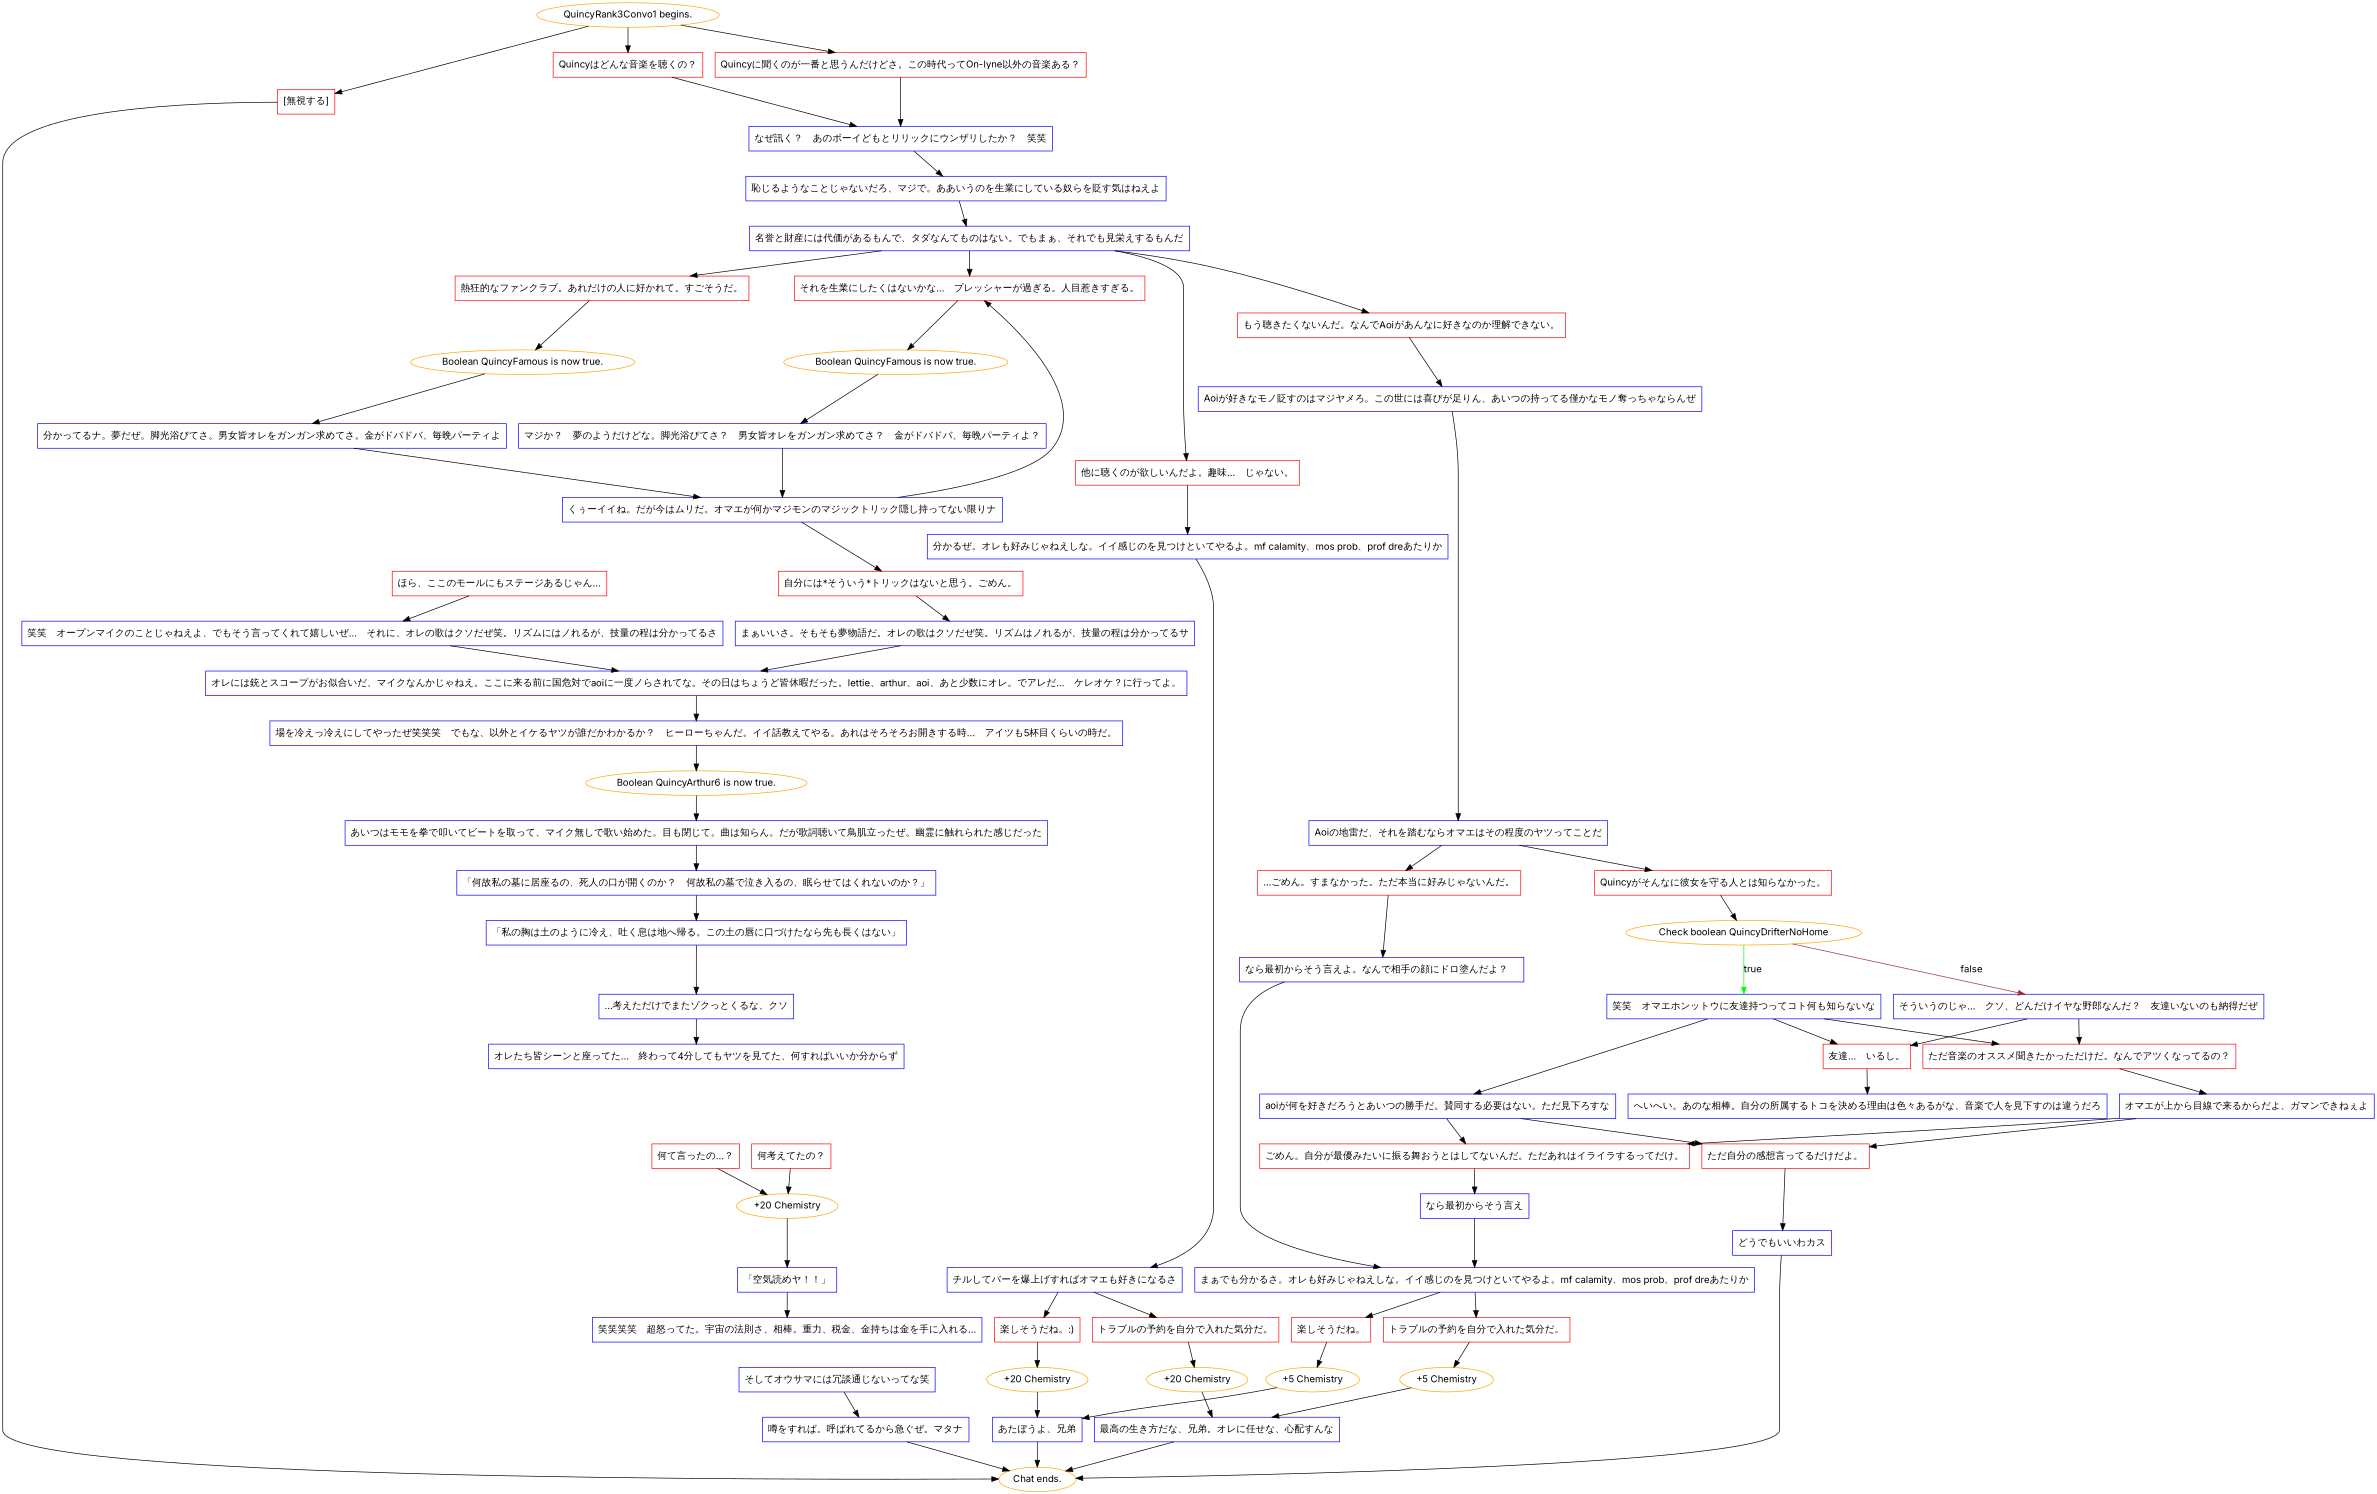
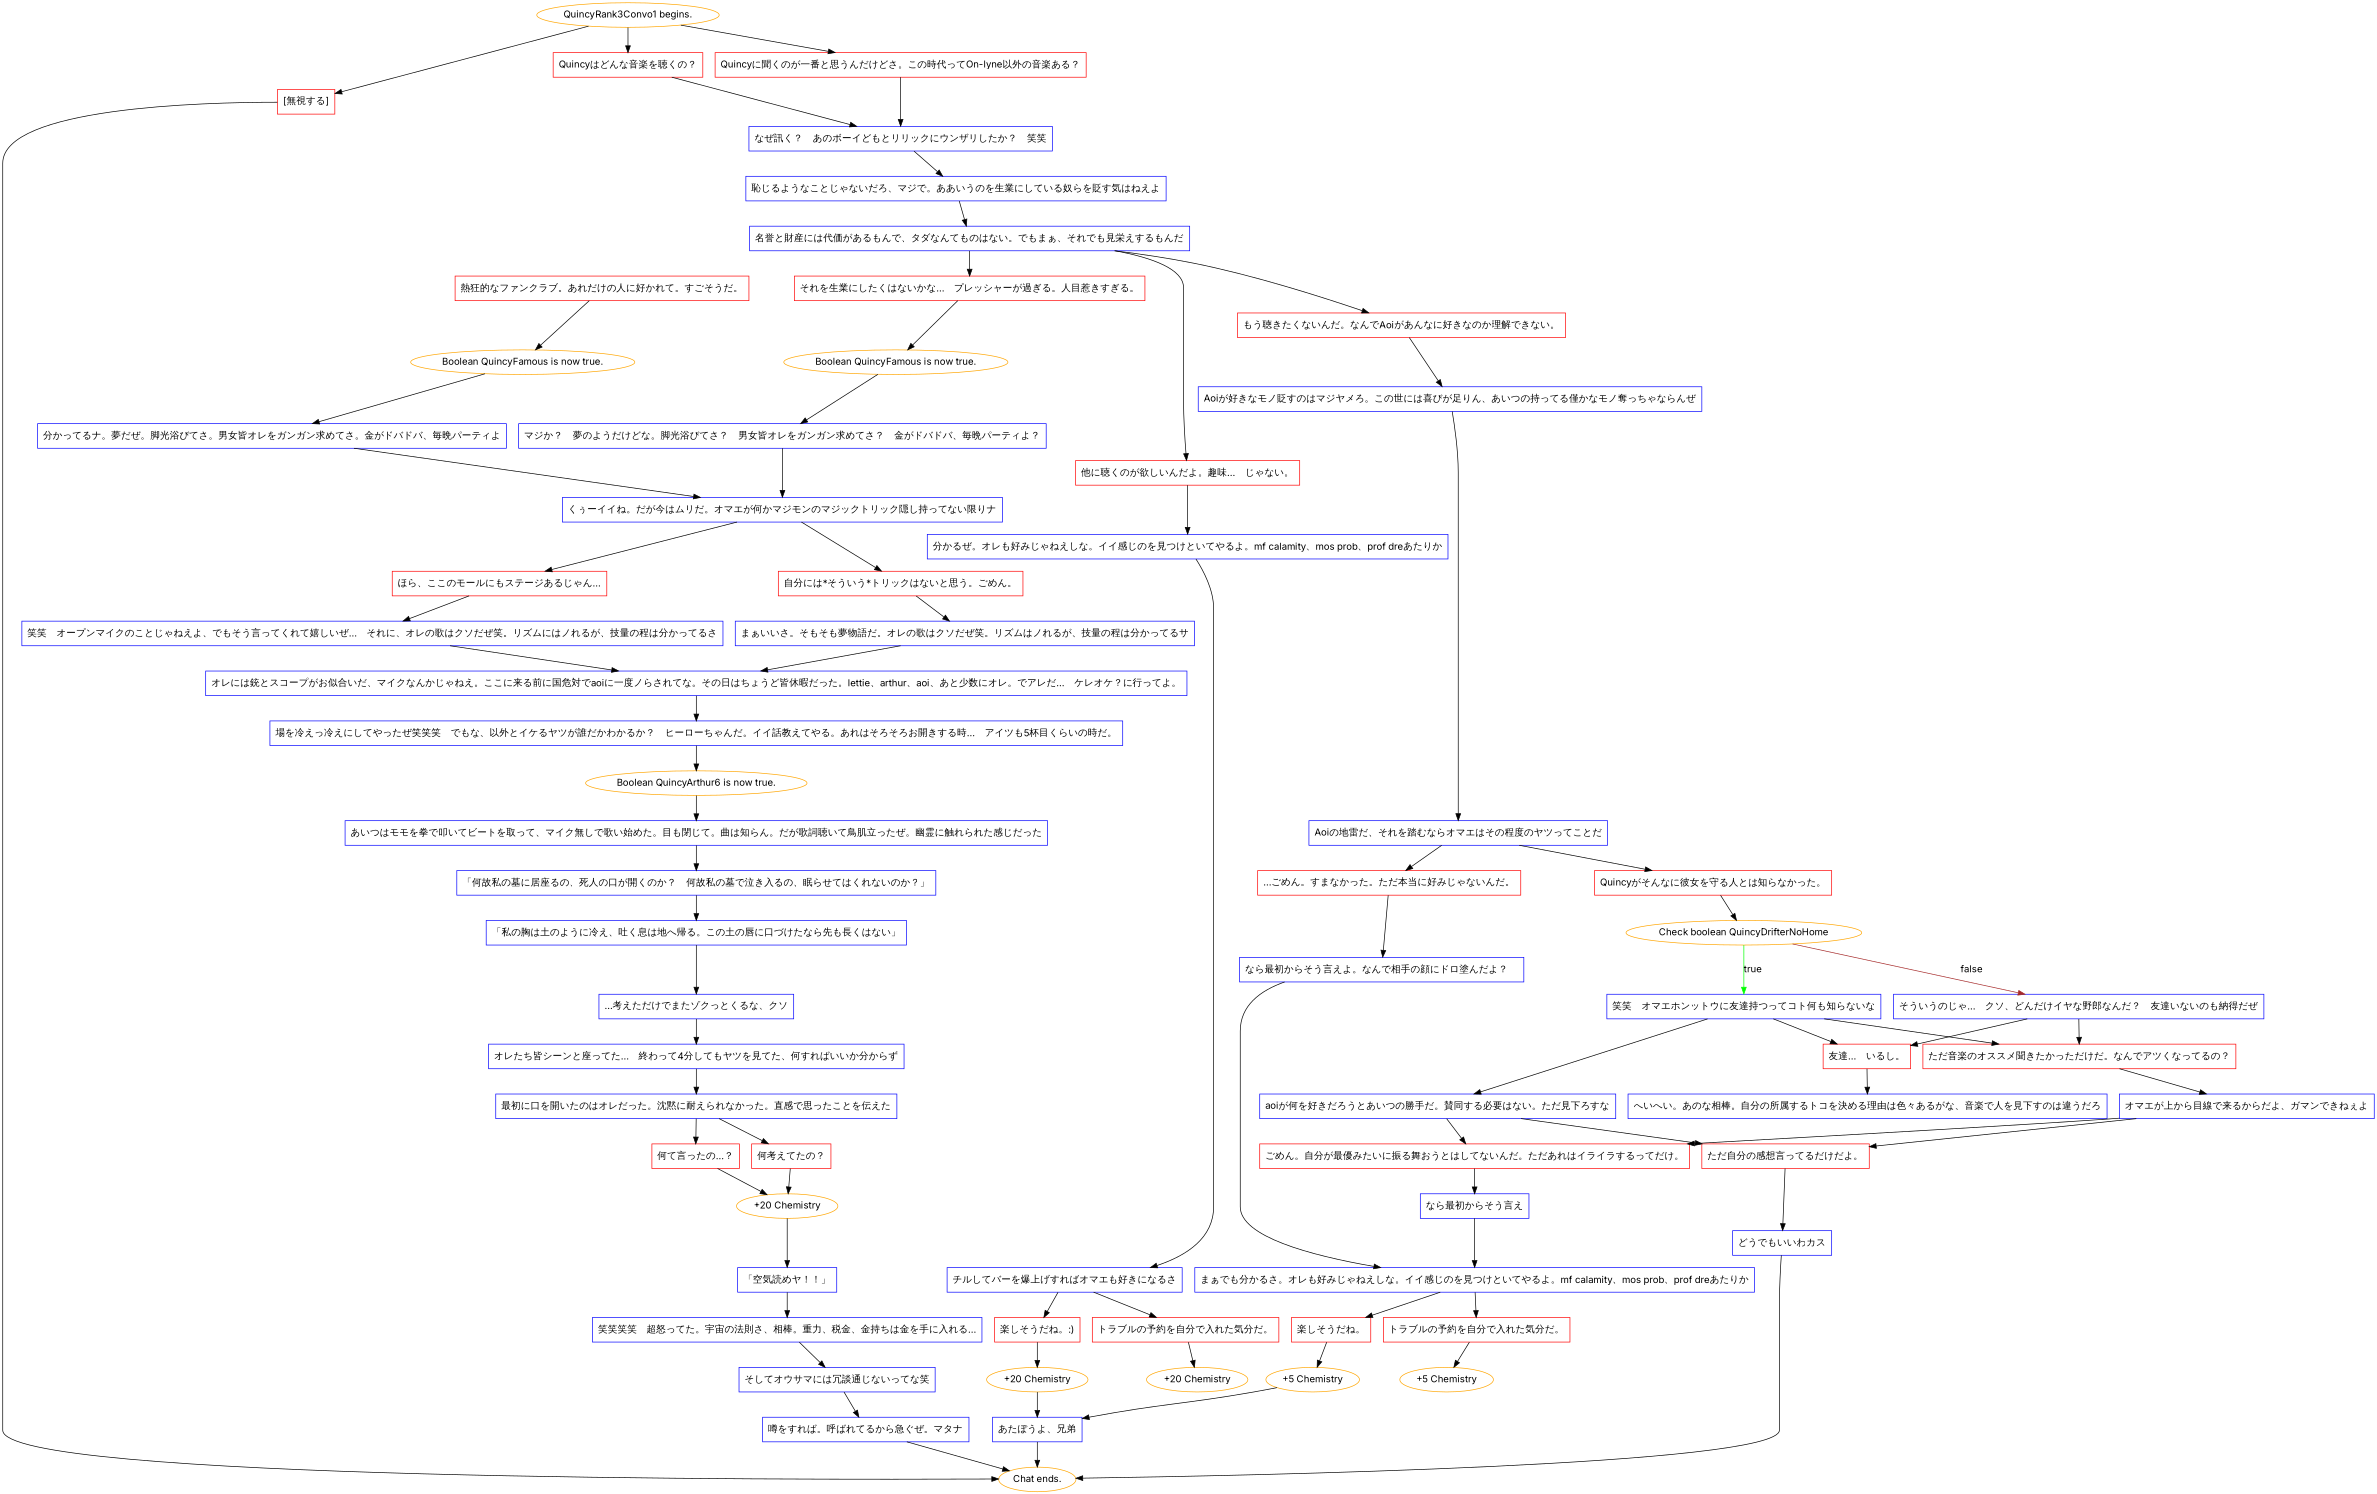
(789, 263) -> none
(1054, 445) -> (644, 546)
none -> (696, 1106)
none -> (810, 1352)
(1217, 1430) -> none
